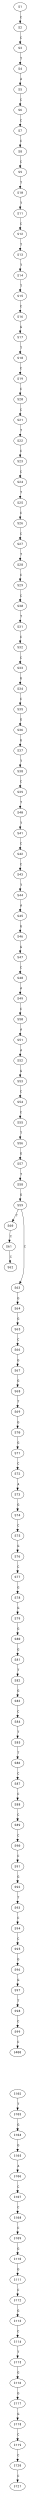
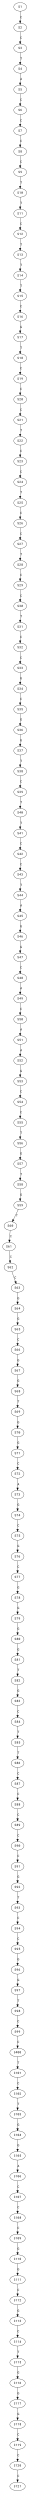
(24, 1246) -> (14, 1276)
none -> (18, 2073)
